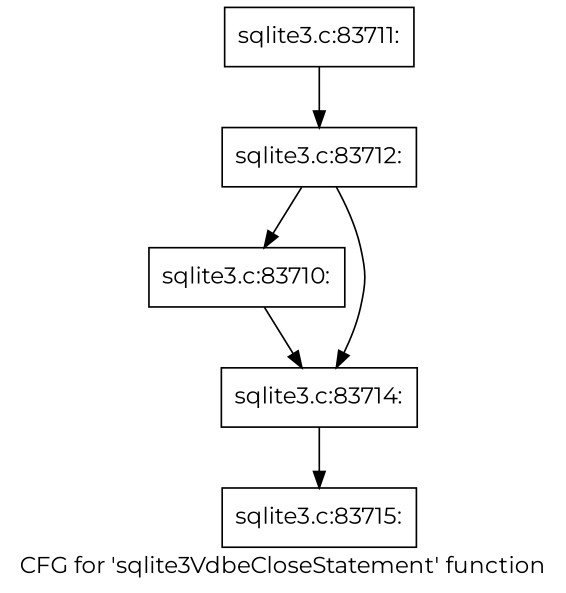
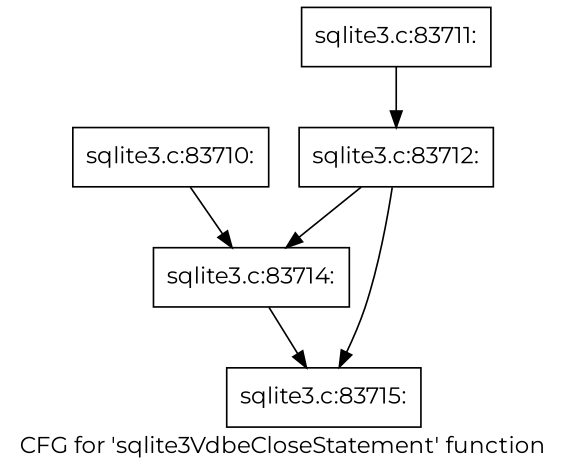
(287, 210) -> (375, 272)
